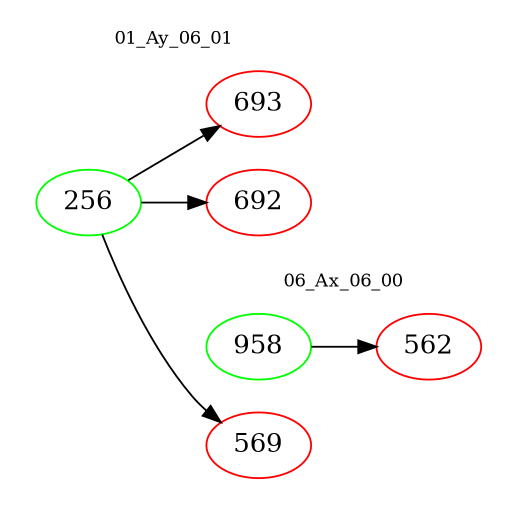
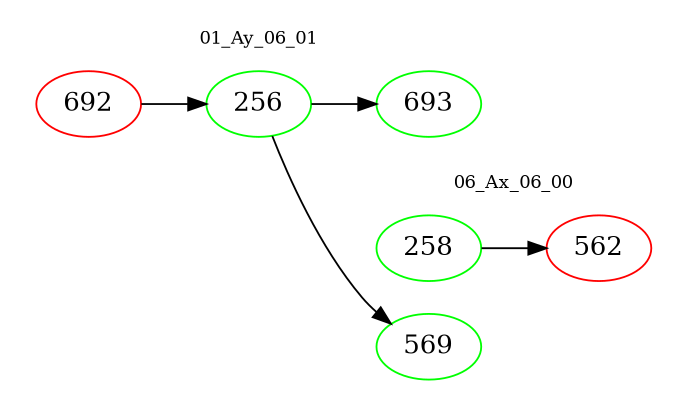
(259, 104) -> (429, 104)
(165, 203) -> (165, 104)
(259, 347) -> (429, 248)
(259, 445) -> (429, 347)
